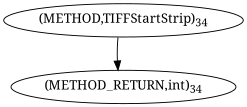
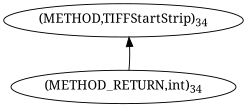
(117, 49) -> (130, 58)
